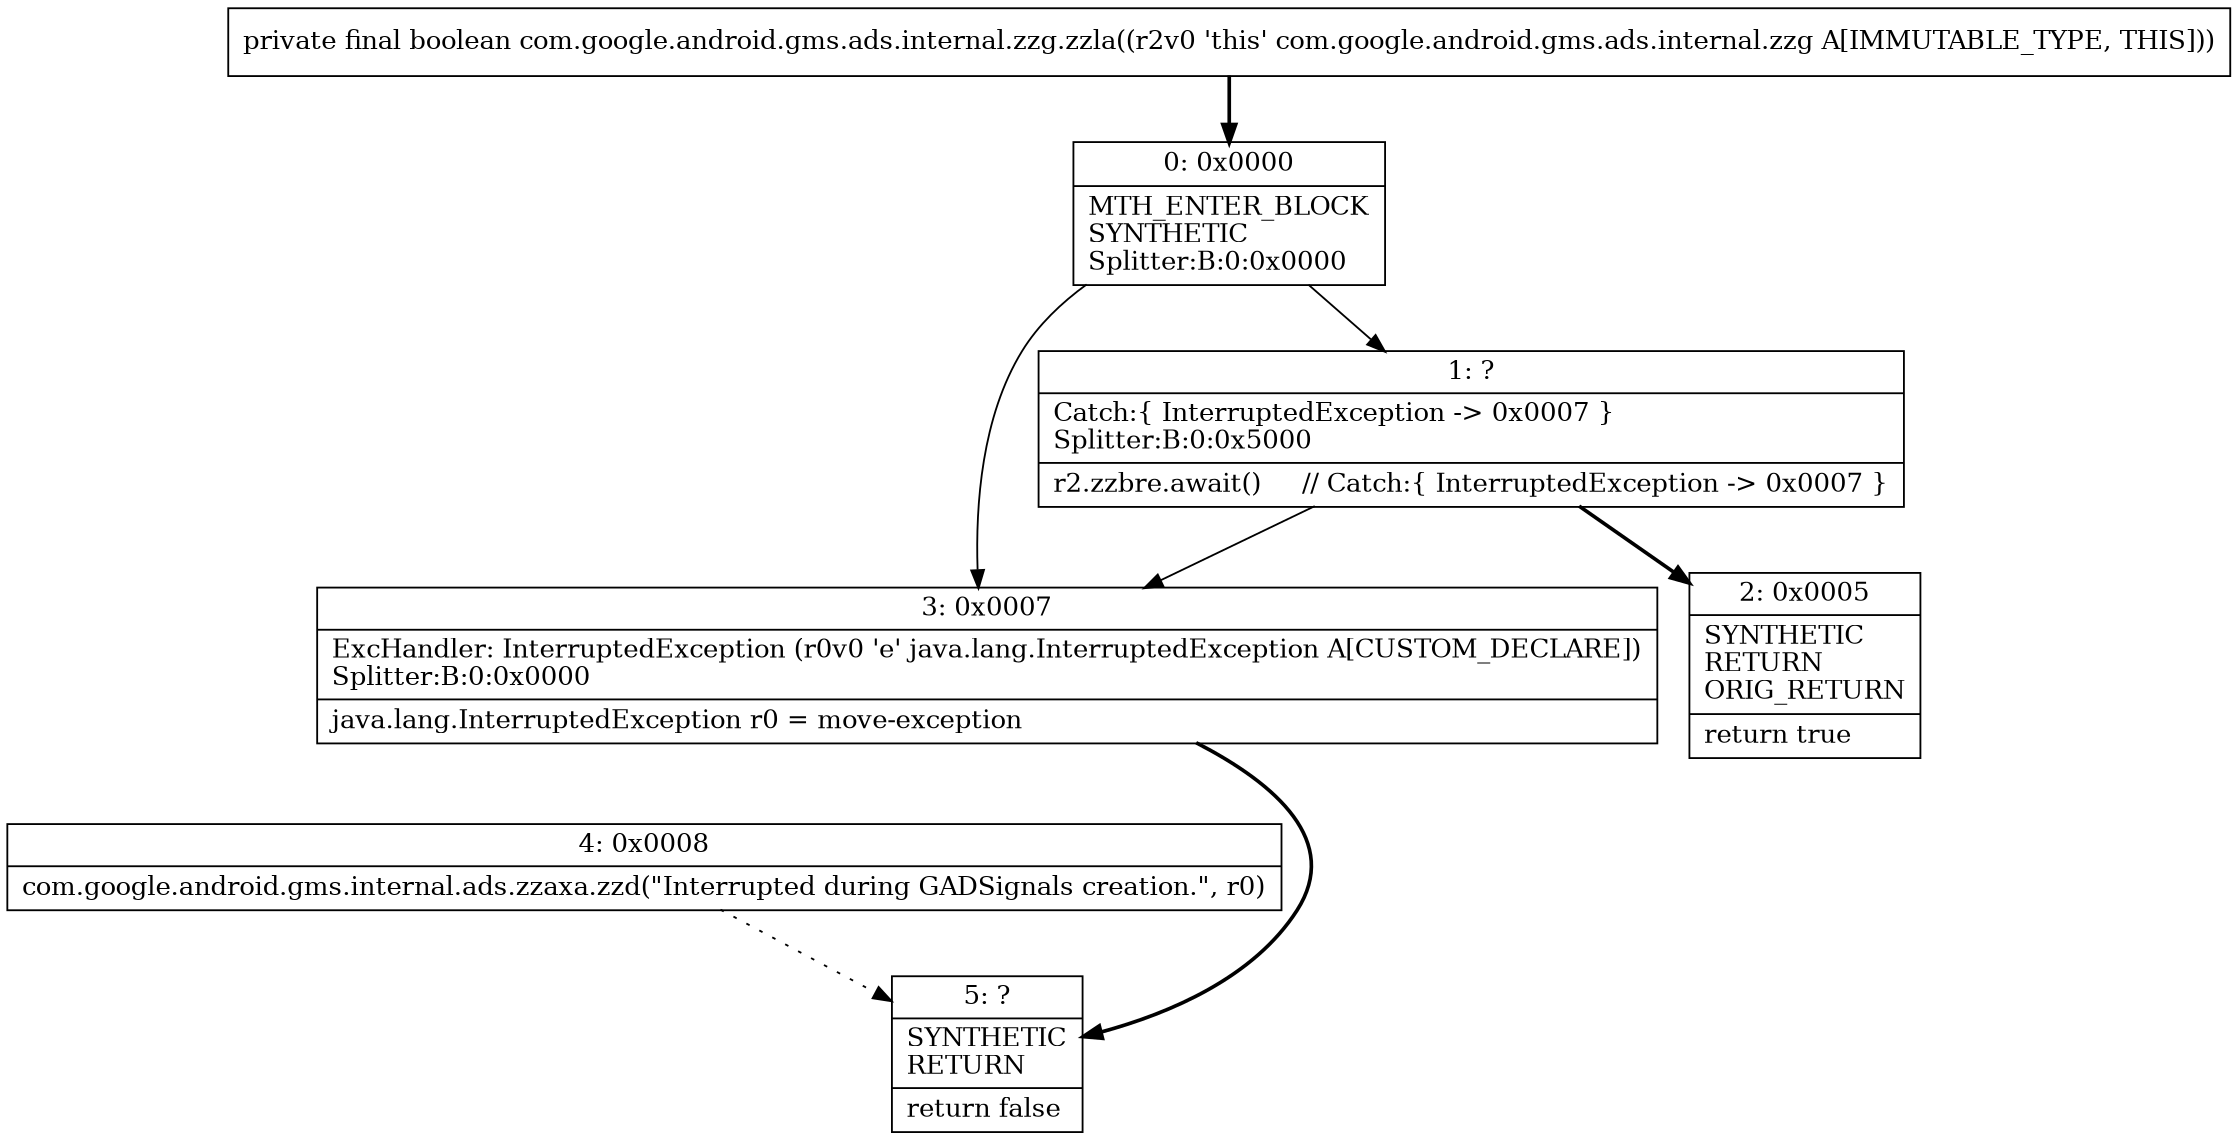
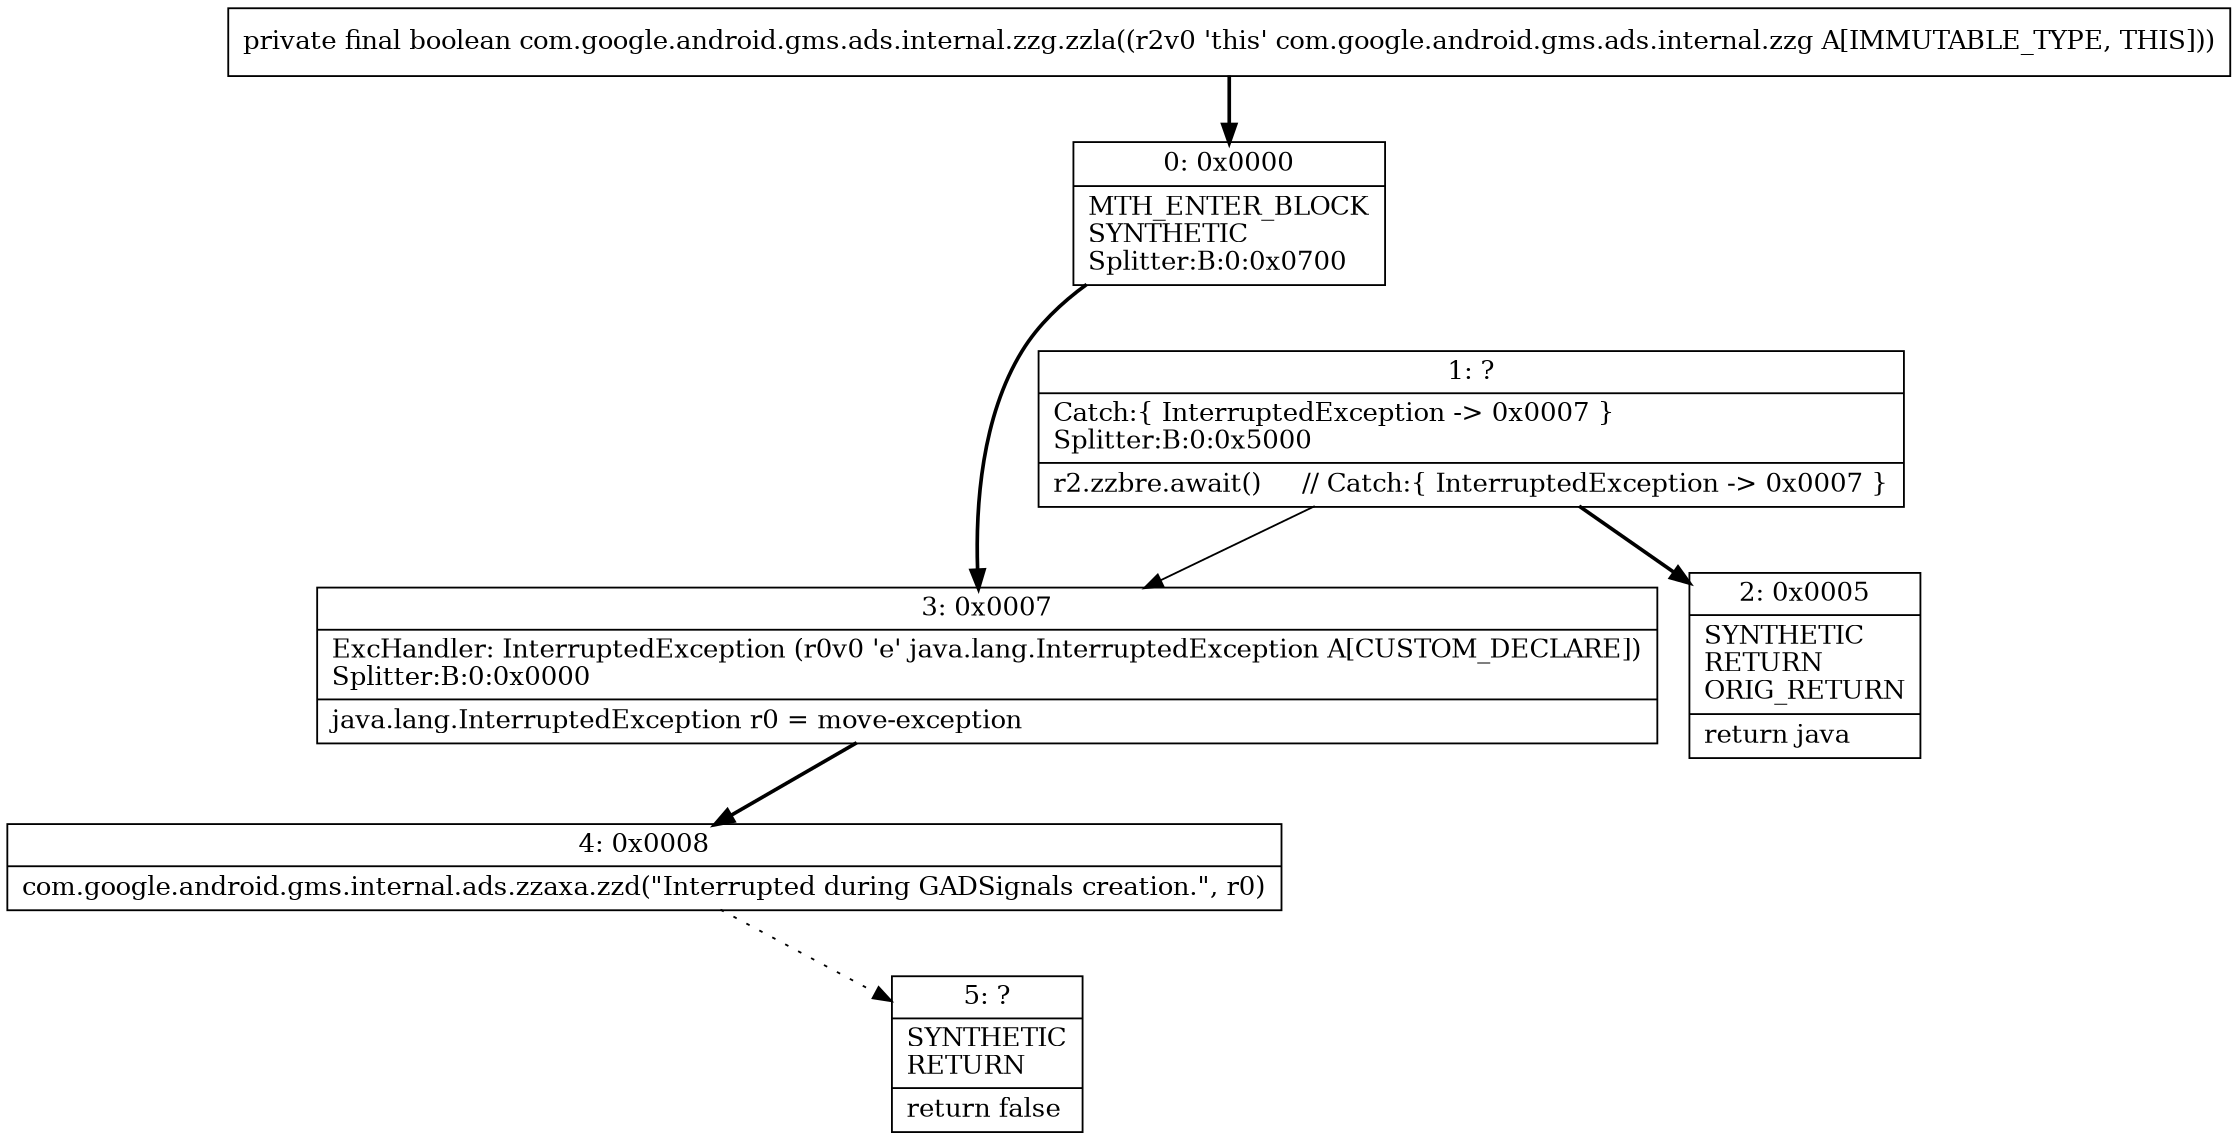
(1218, 262) -> (1218, 262)
(1340, 312) -> none
(996, 412) -> (996, 412)
(1778, 735) -> (1777, 735)
(1293, 915) -> (794, 779)
